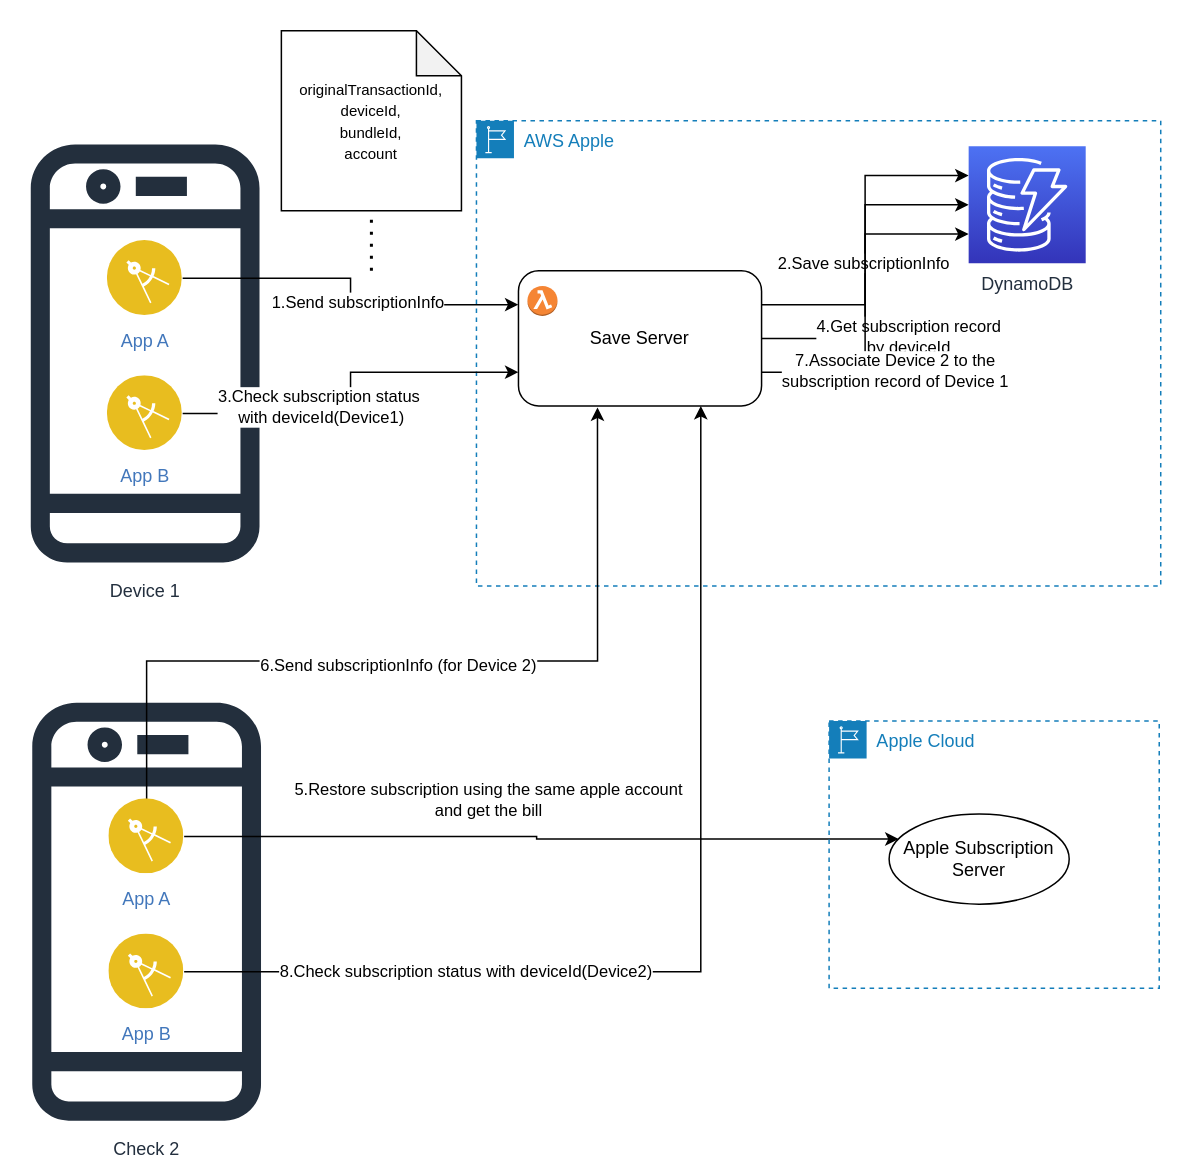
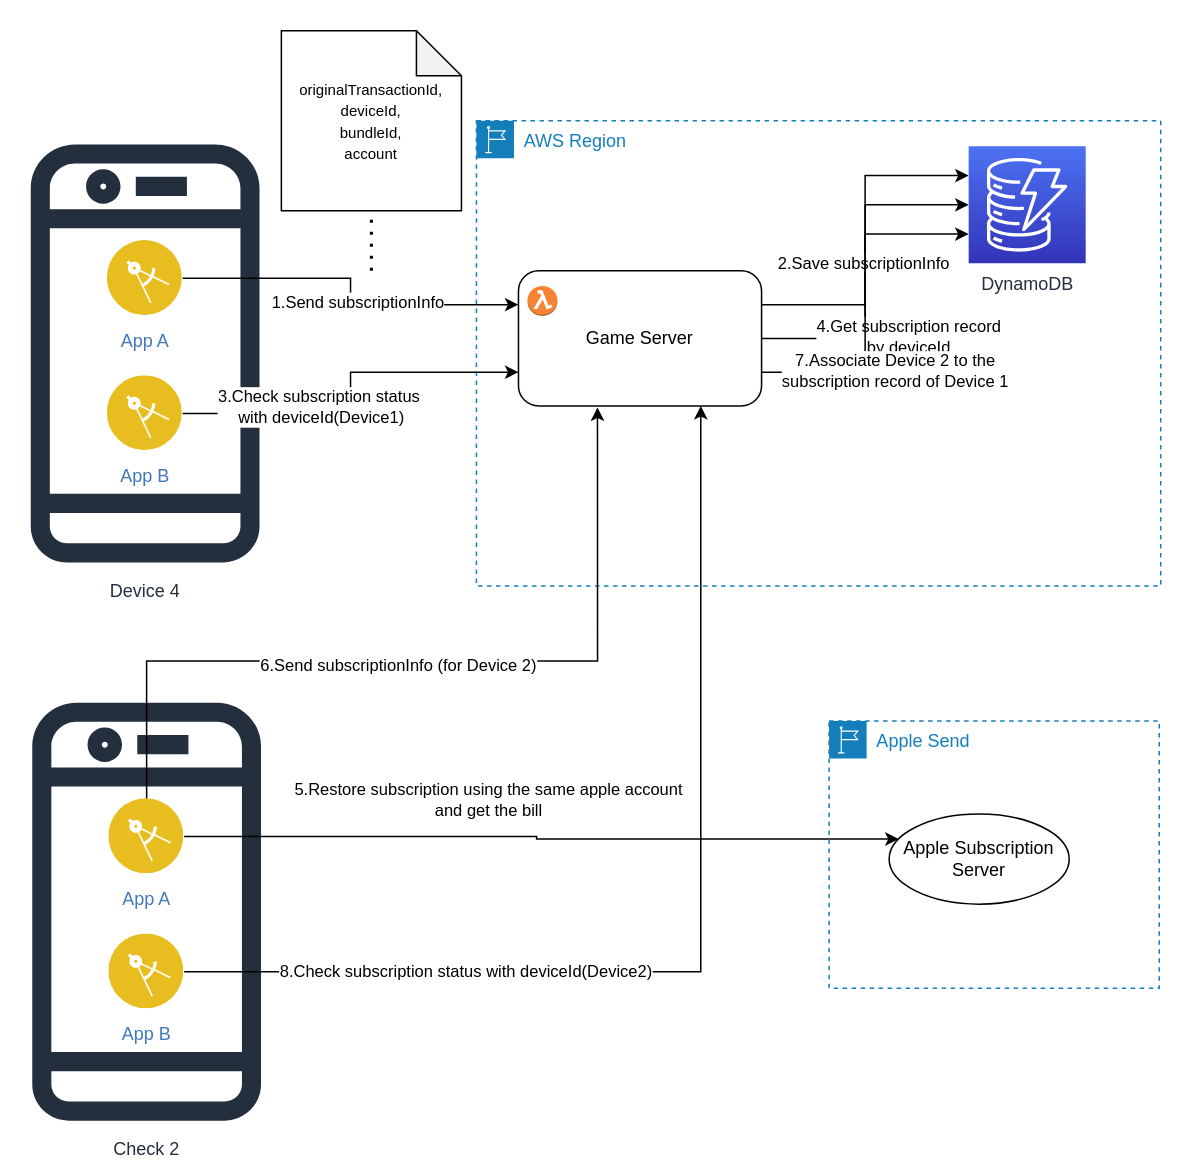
(565, 142) -> (570, 142)
(640, 338) -> (640, 338)
(146, 592) -> (146, 592)
(925, 742) -> (922, 742)
